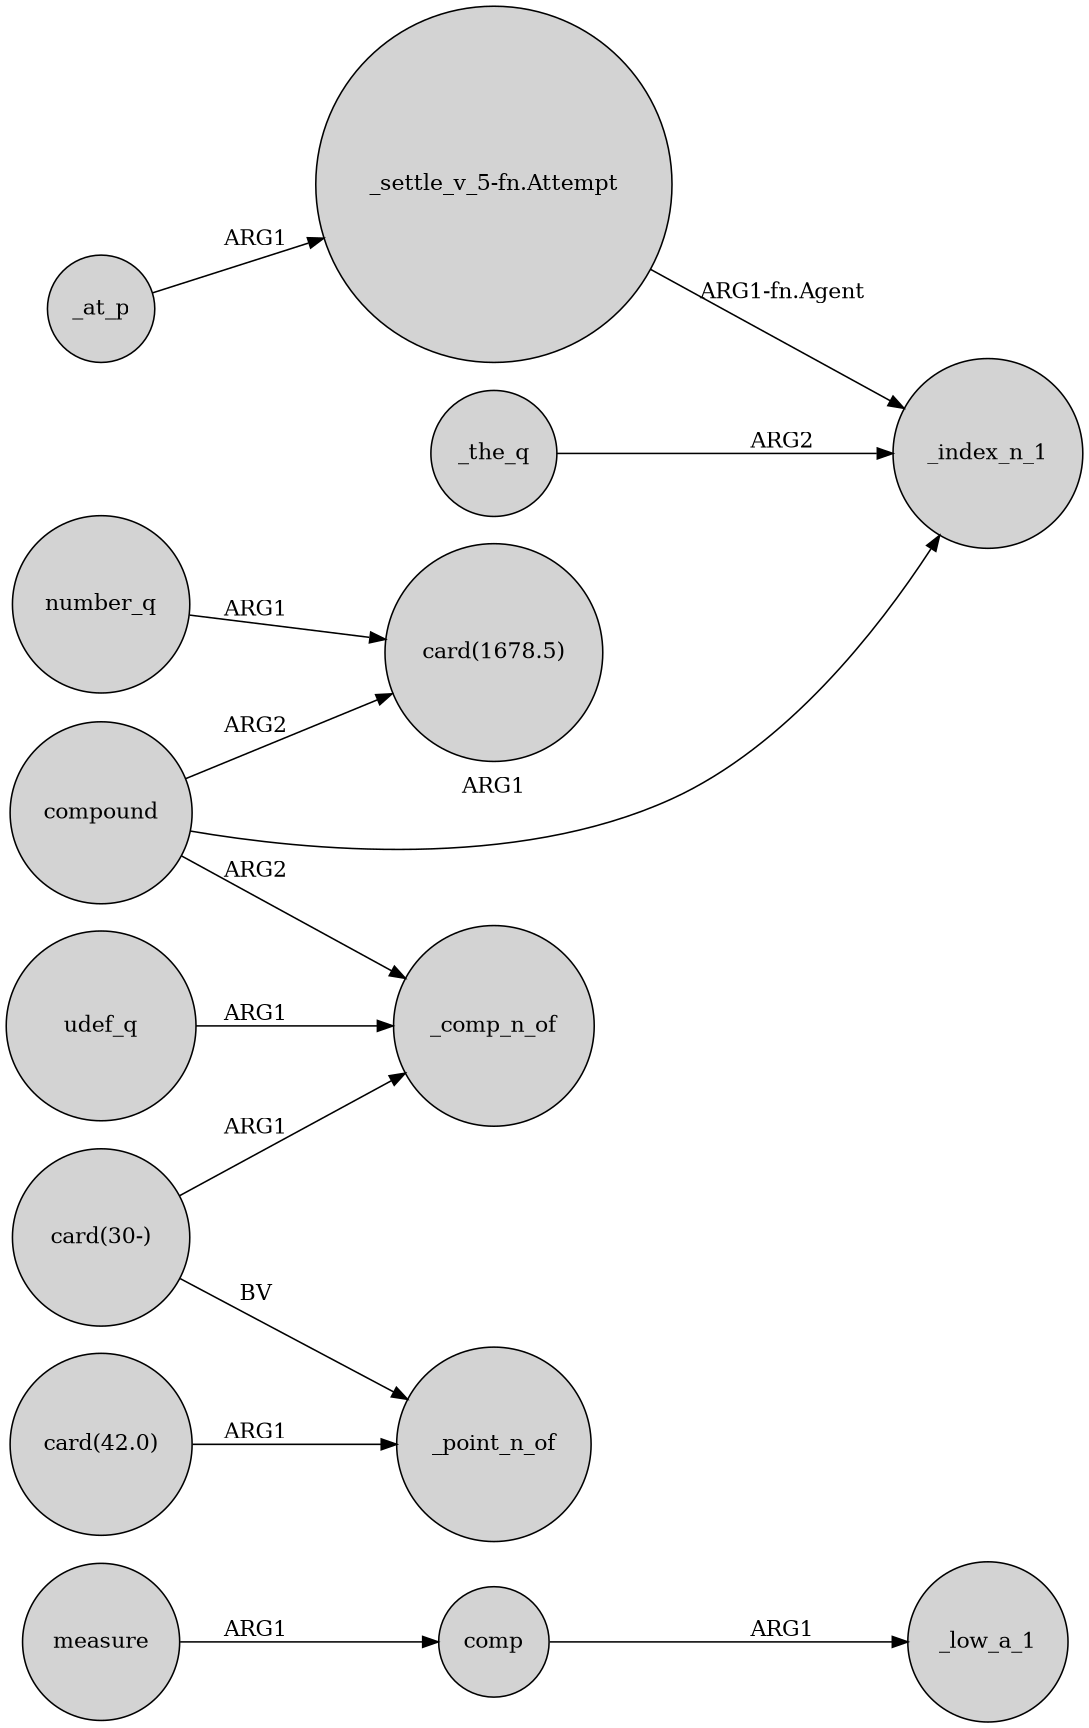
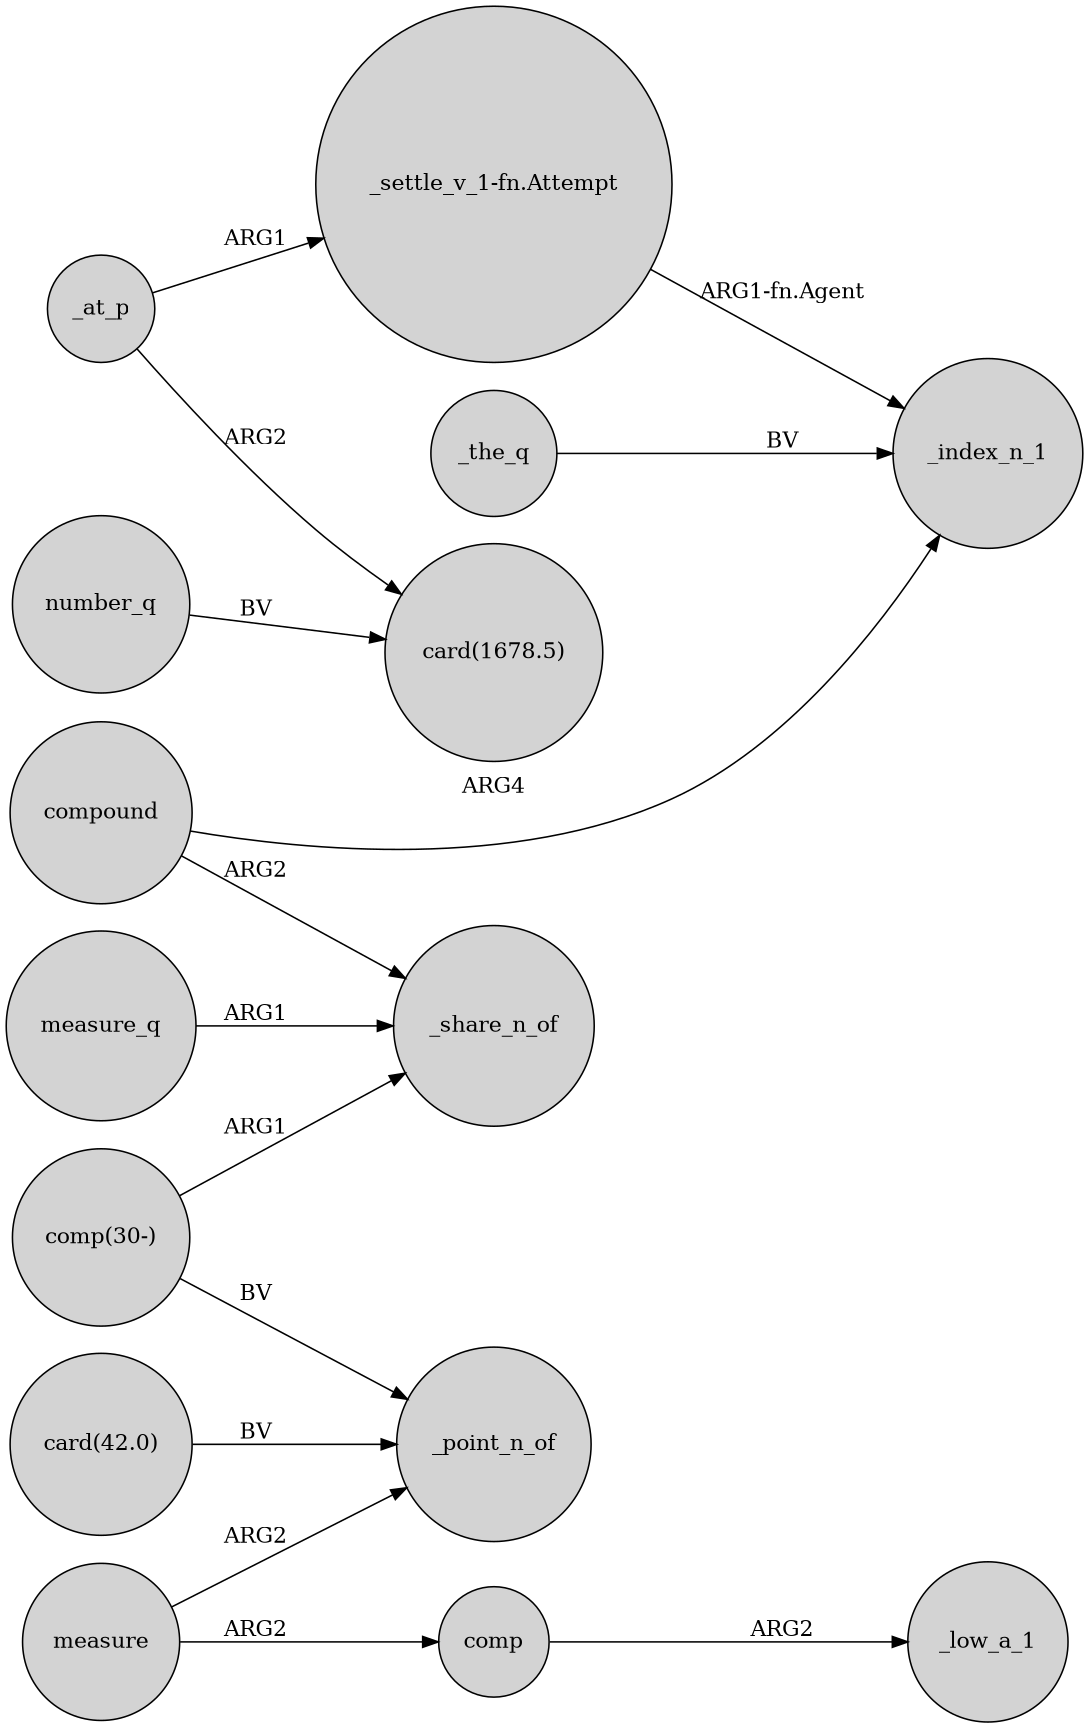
(494, 184) -> (494, 184)
(782, 442) -> (782, 442)
(256, 610) -> (256, 610)
(282, 739) -> (256, 474)
(494, 787) -> (494, 787)
(101, 1026) -> (101, 1026)
(494, 1026) -> (494, 1026)
(101, 1237) -> (101, 1237)
(256, 1433) -> (256, 1433)
none -> (282, 1551)
(256, 1630) -> (256, 1630)
(782, 1630) -> (782, 1630)
